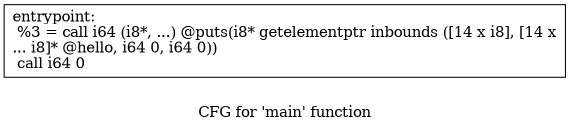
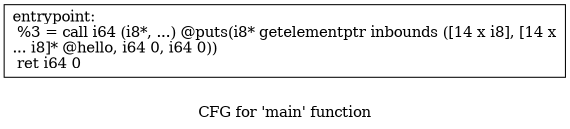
(49, 64) -> (47, 64)
